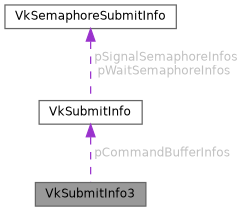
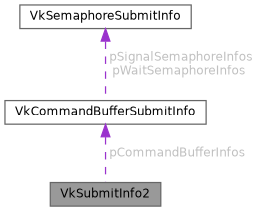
(91, 112) -> (106, 112)
(91, 194) -> (106, 194)
